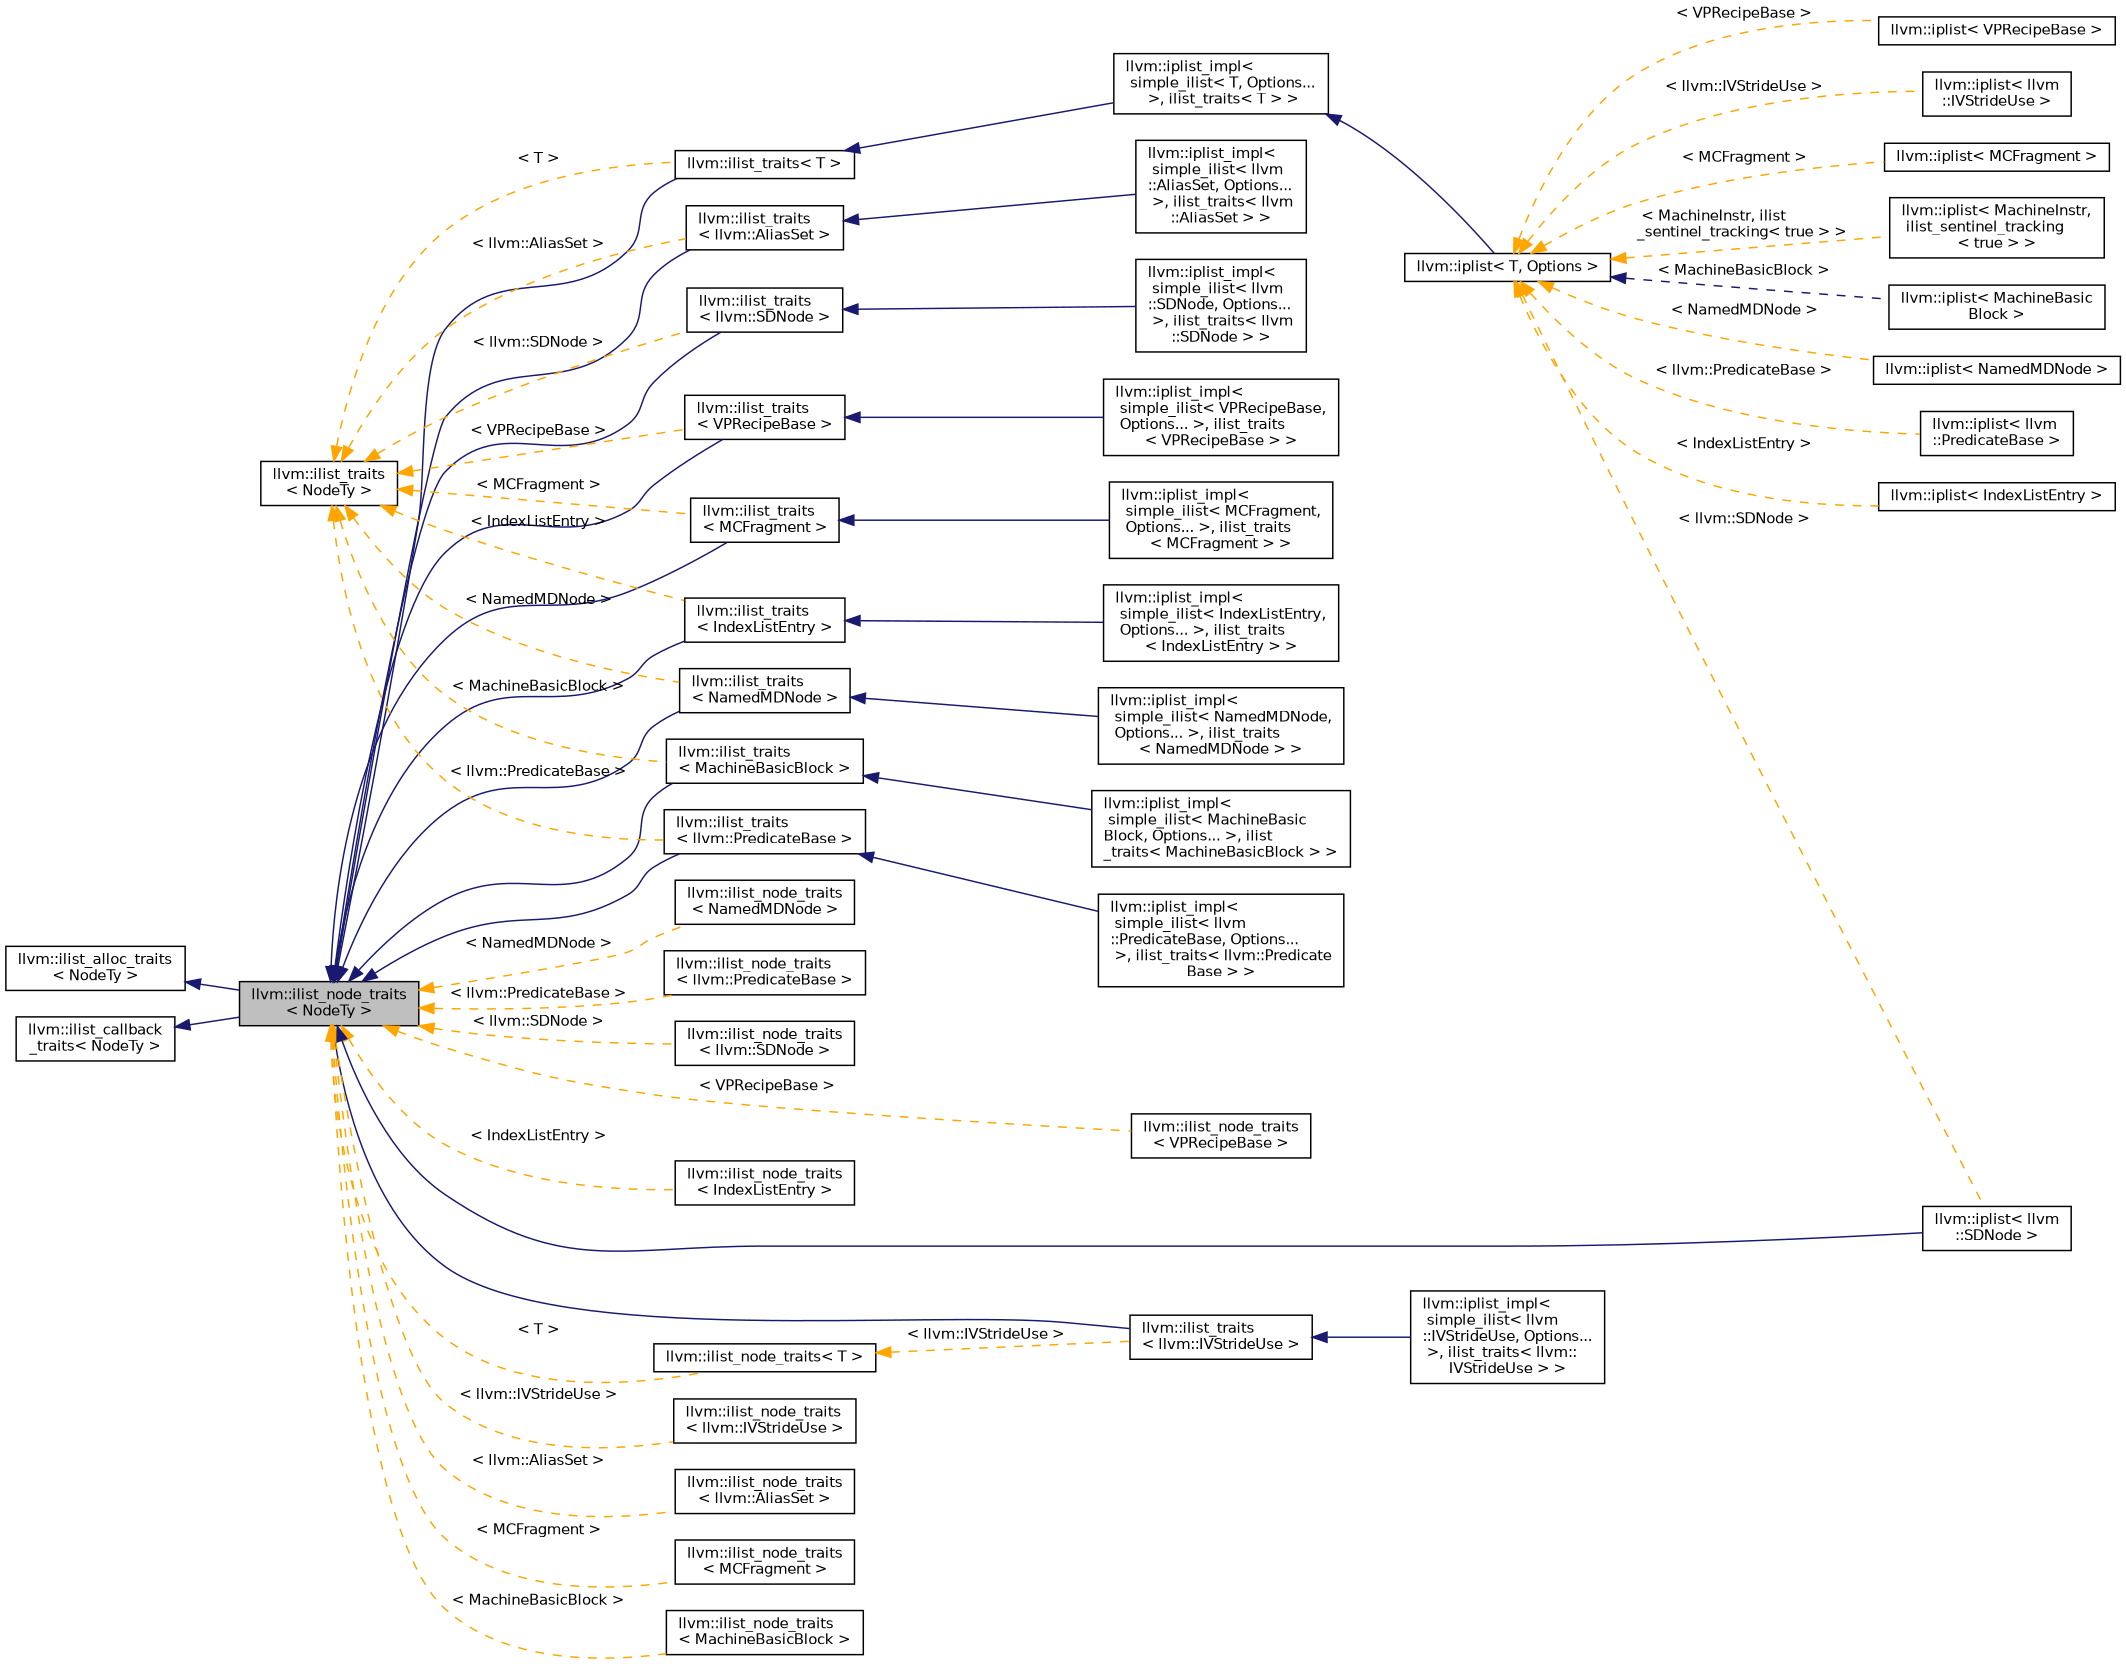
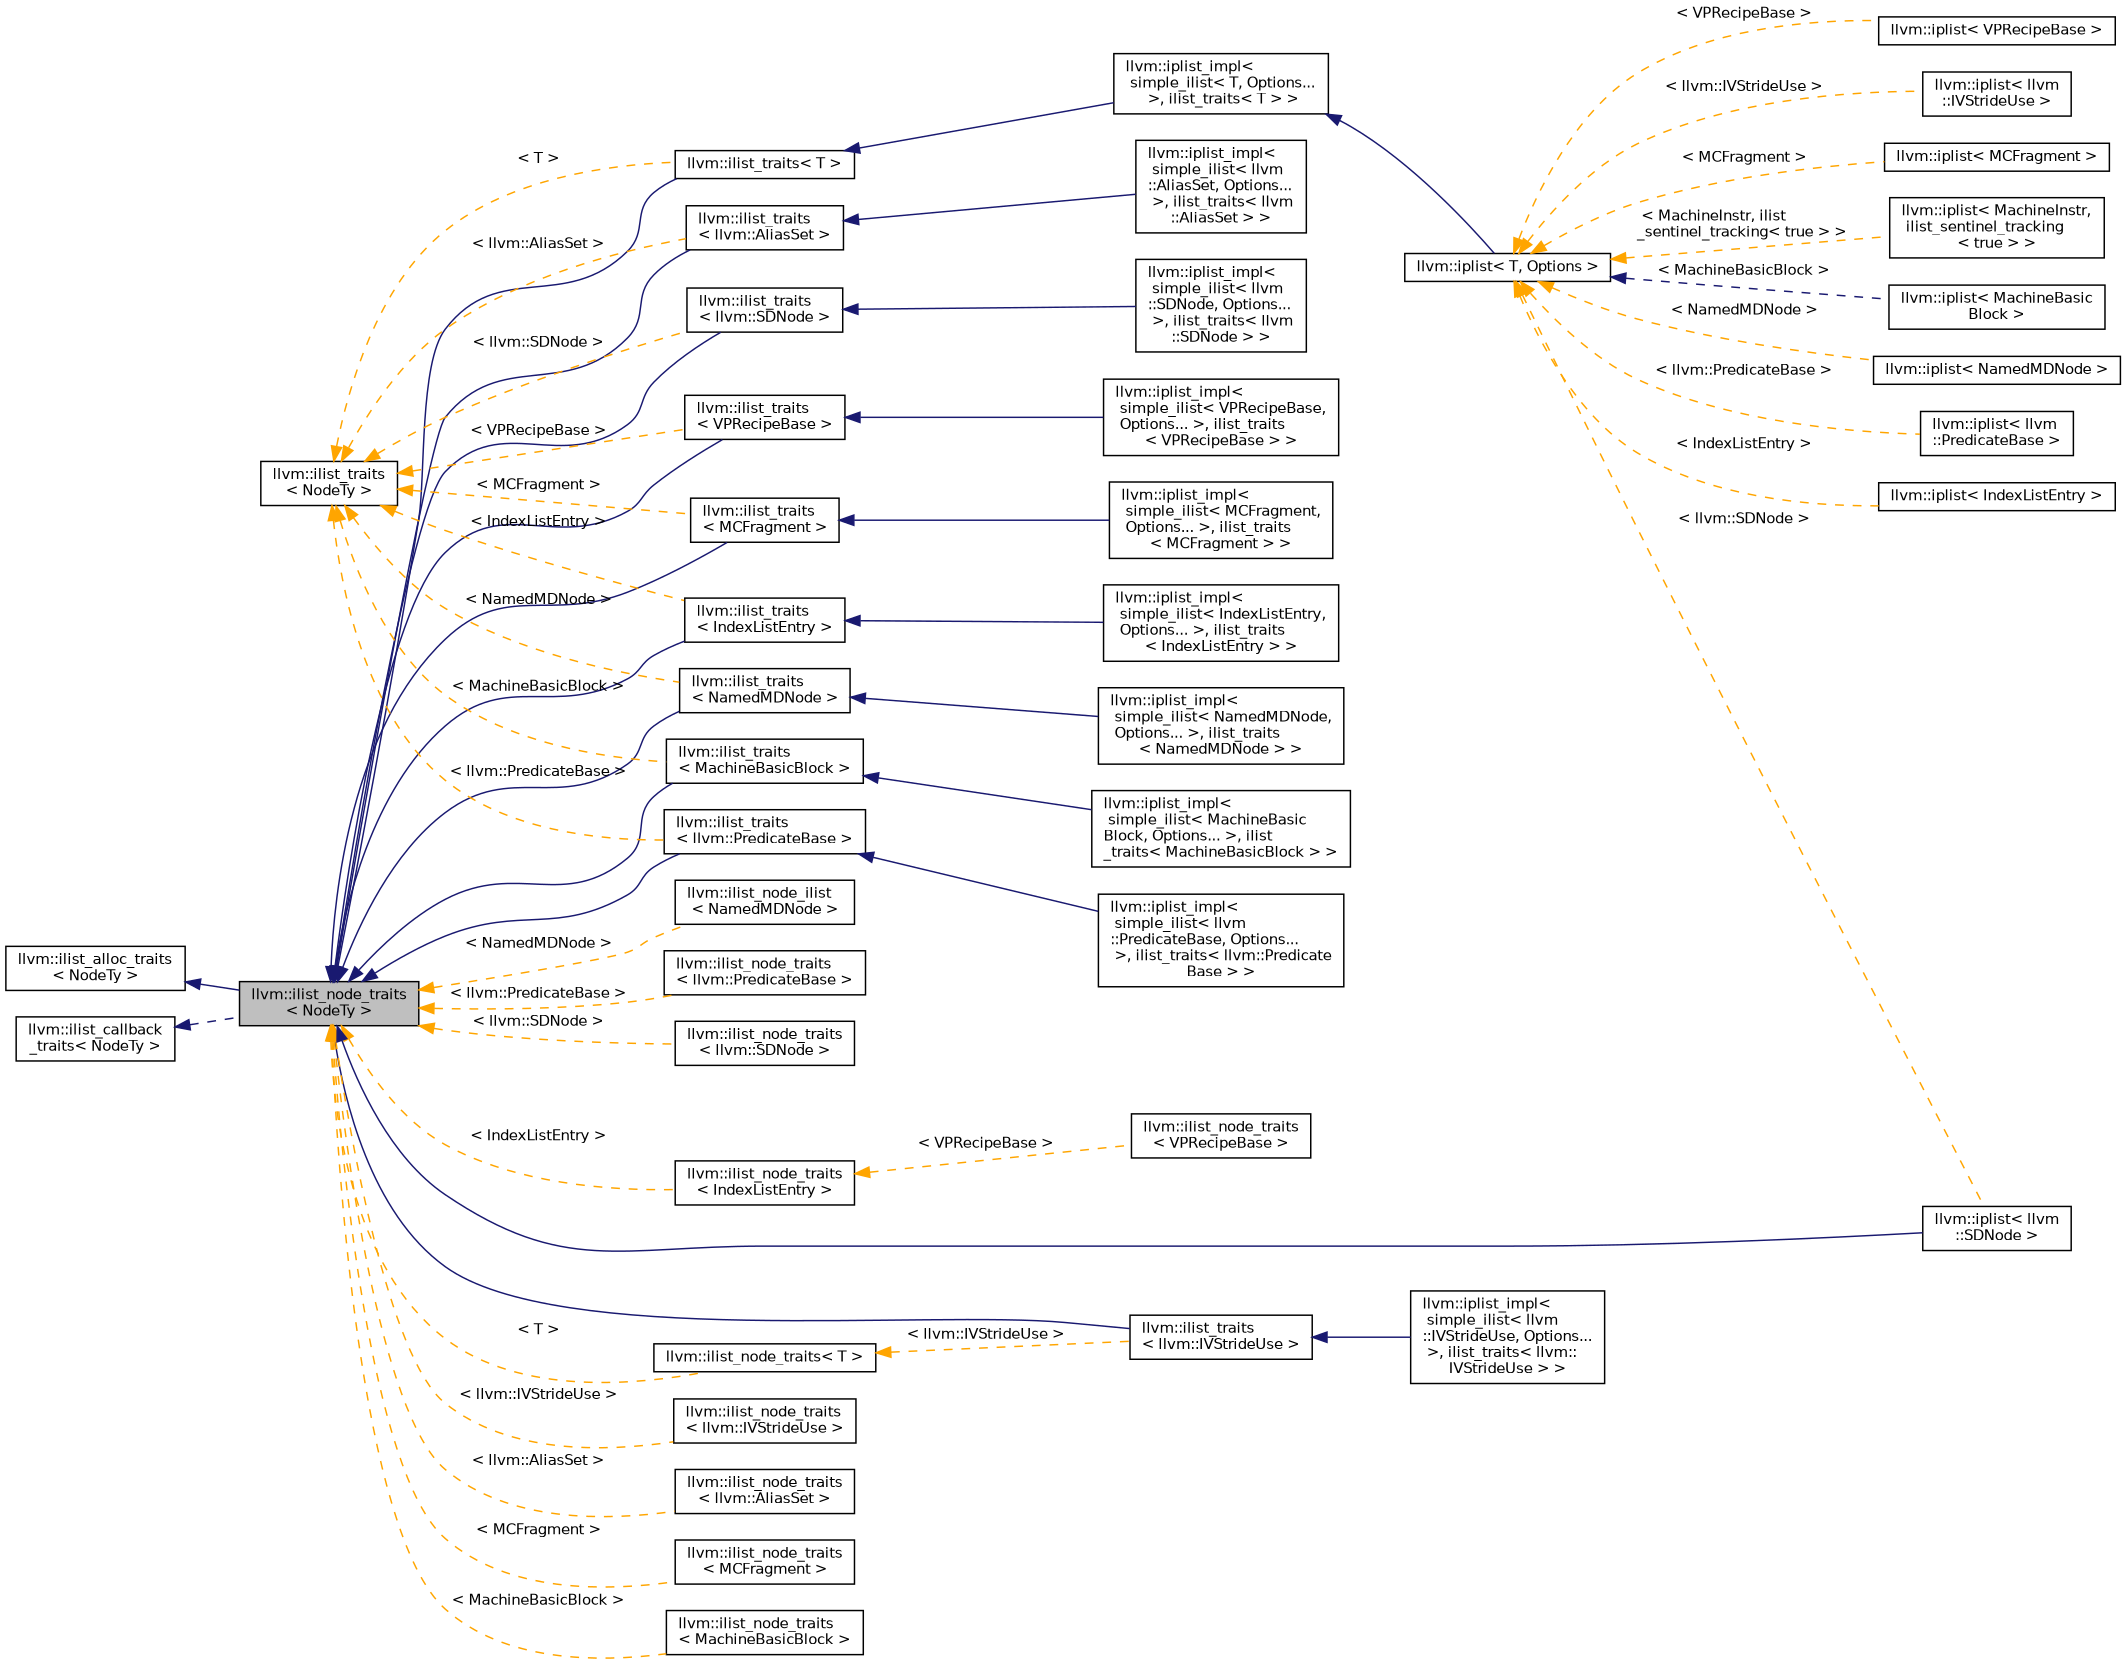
(765, 902) -> (765, 902)
(215, 1021) -> (215, 1021)
(760, 1106) -> (1001, 1159)
